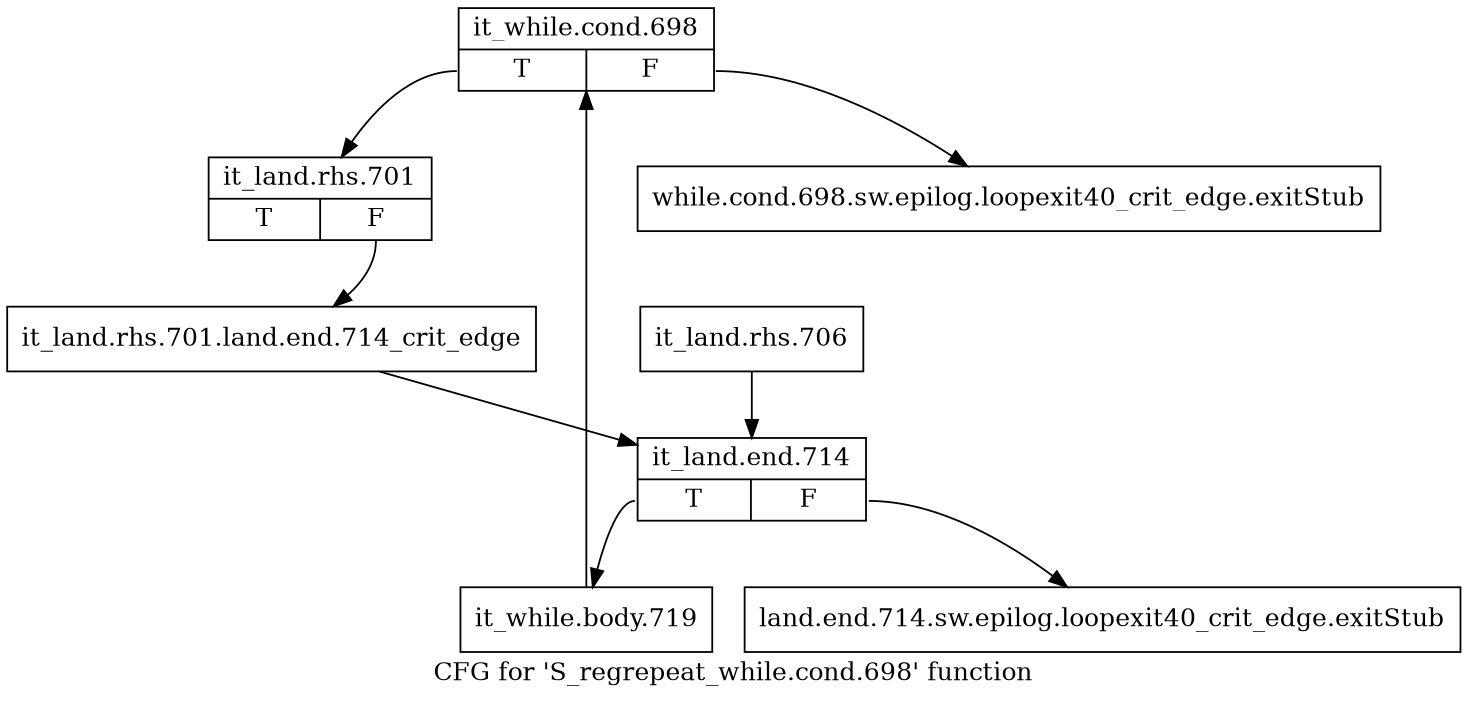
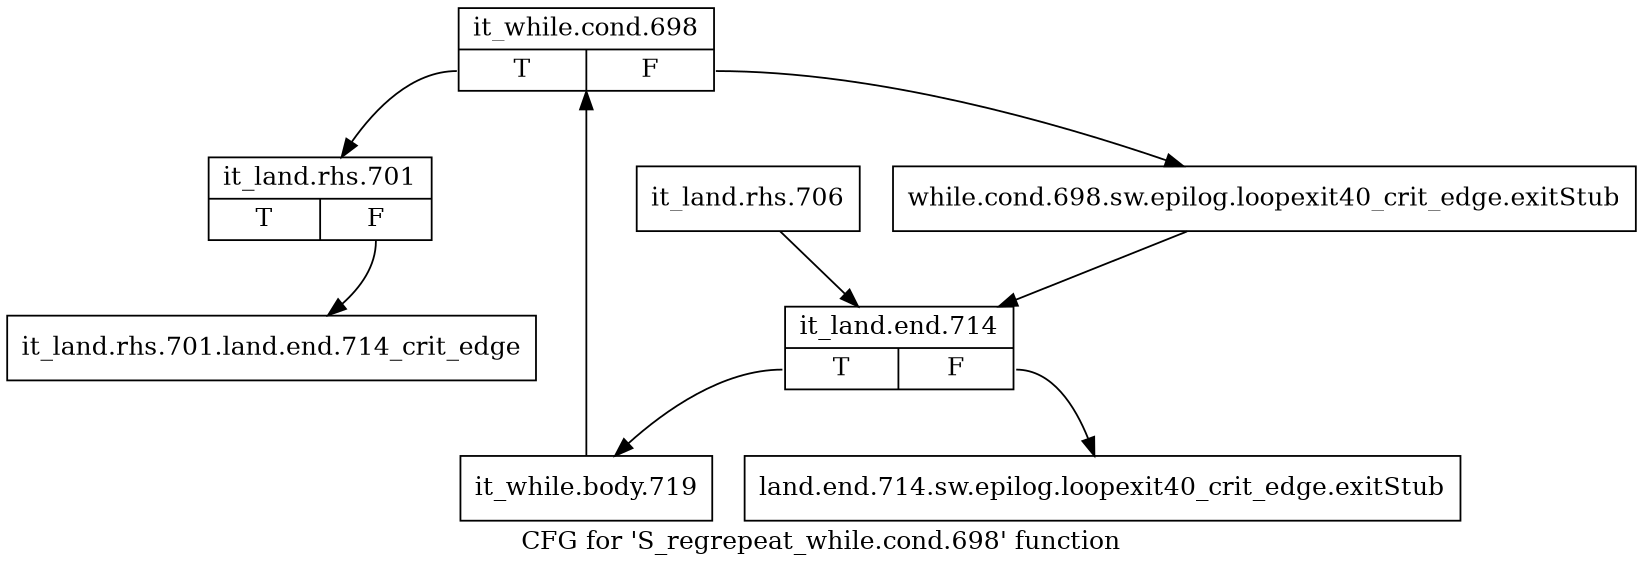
(499, 406) -> (1101, 266)
